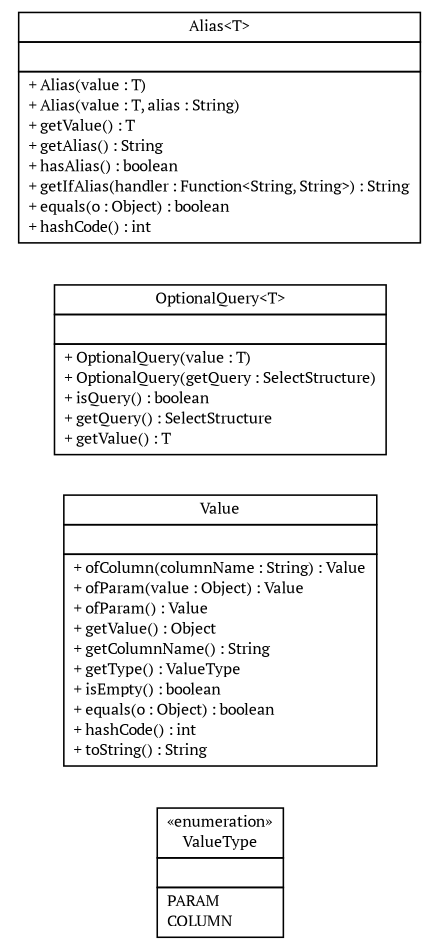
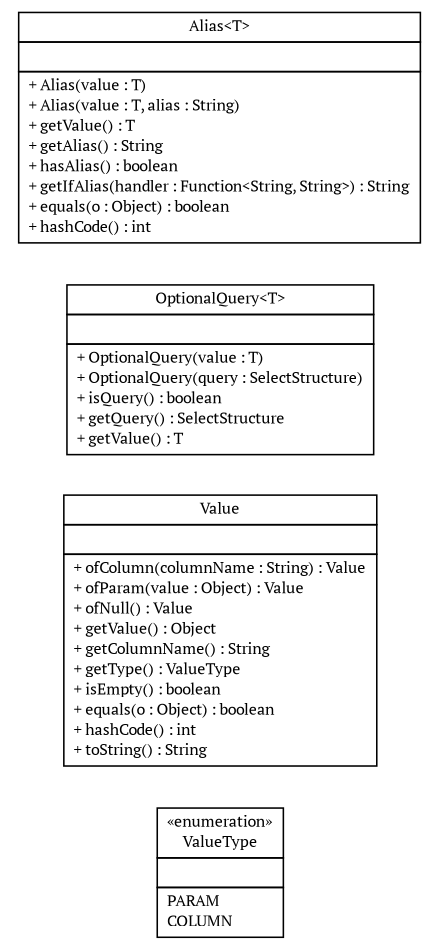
(220, 378) -> (220, 378)
(141, 609) -> (134, 609)
